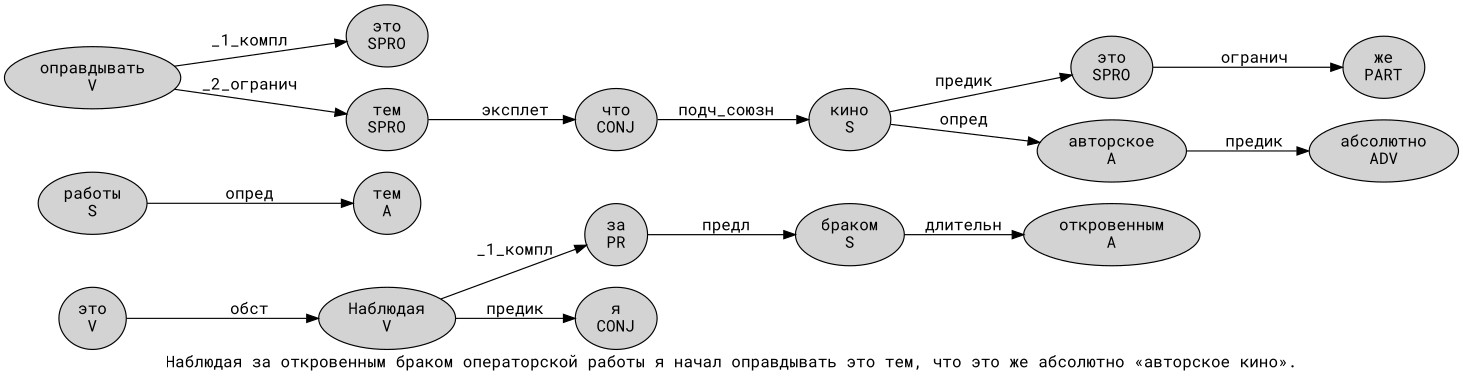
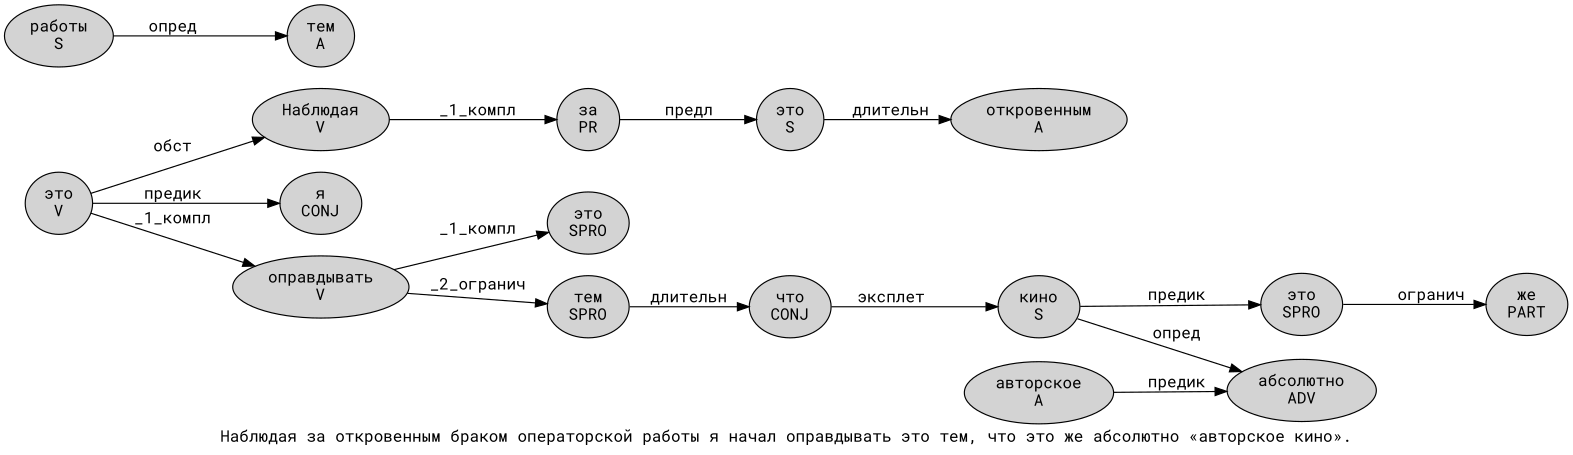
(515, 111) -> (689, 298)
(726, 111) -> (891, 298)
(960, 133) -> (1154, 343)
(850, 235) -> (790, 120)
none -> (167, 238)
(509, 318) -> (180, 203)
